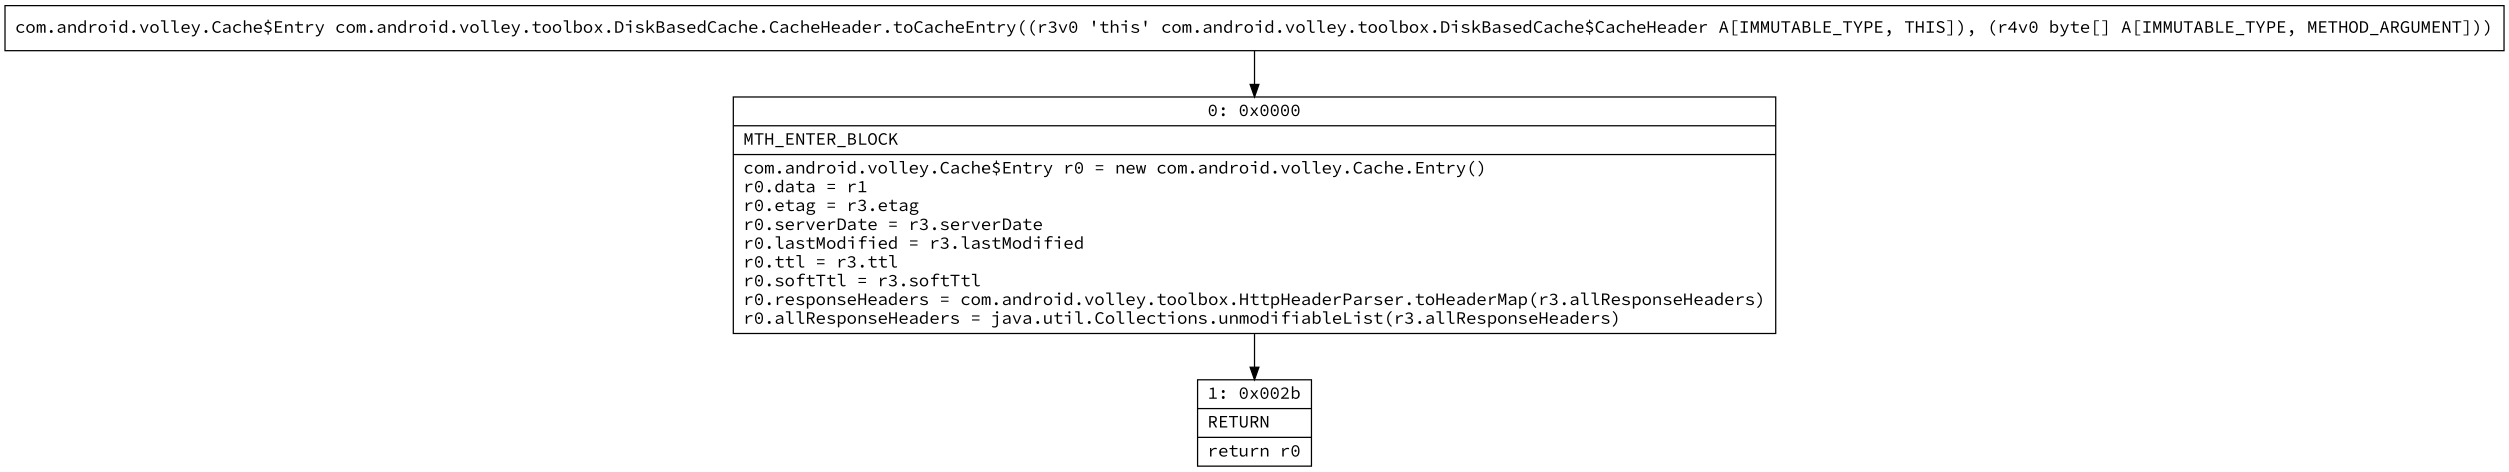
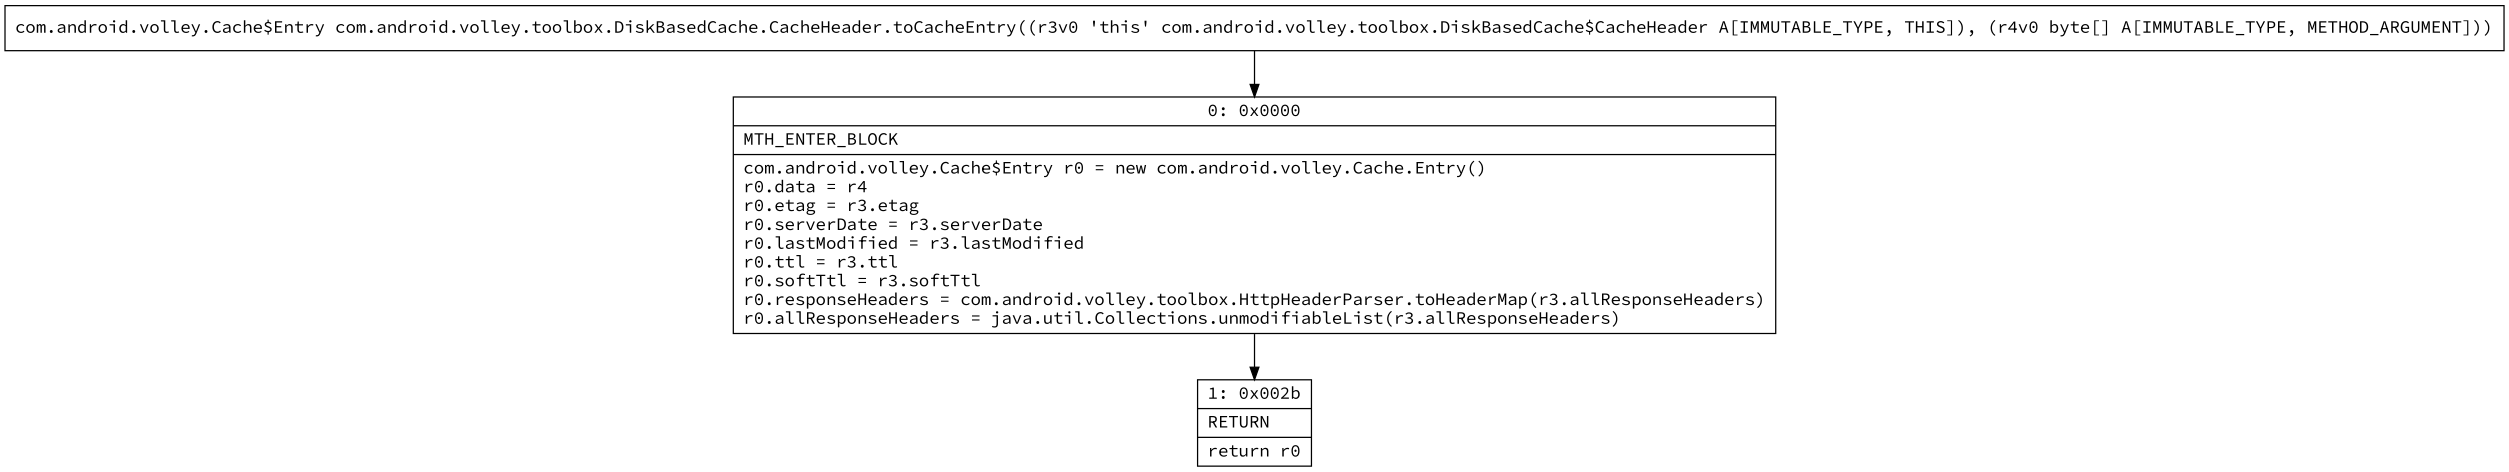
(806, 187) -> (806, 187)
